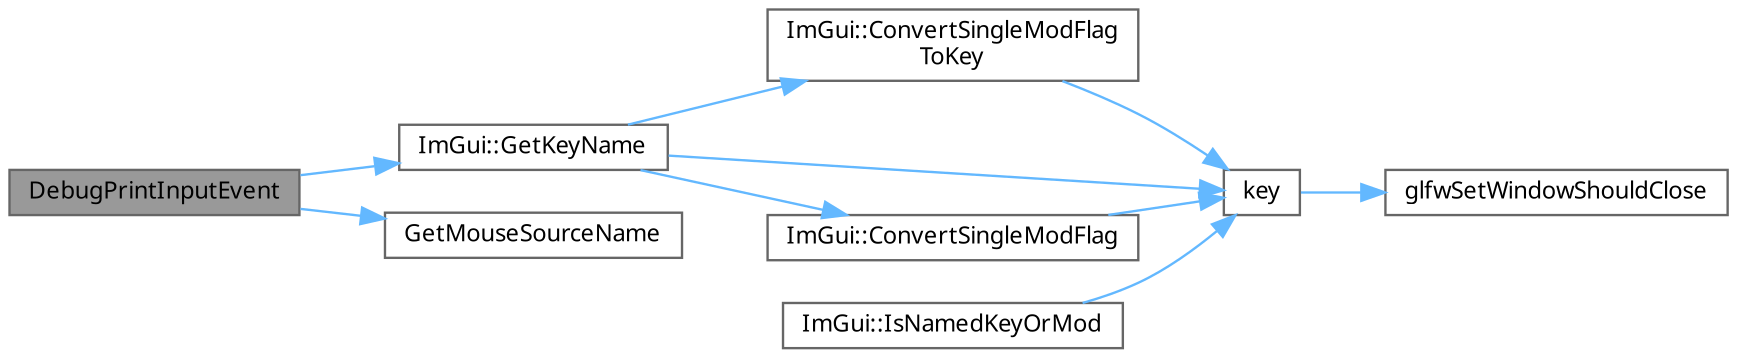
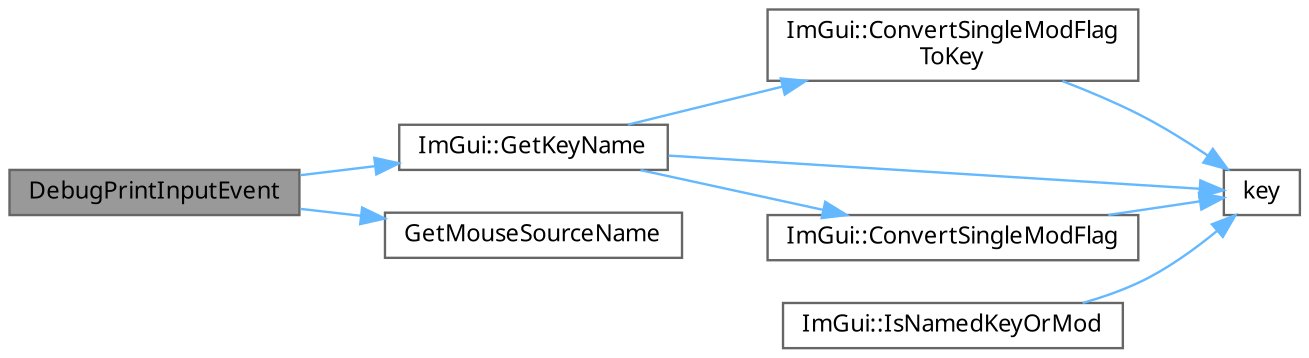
(1557, 192) -> none
